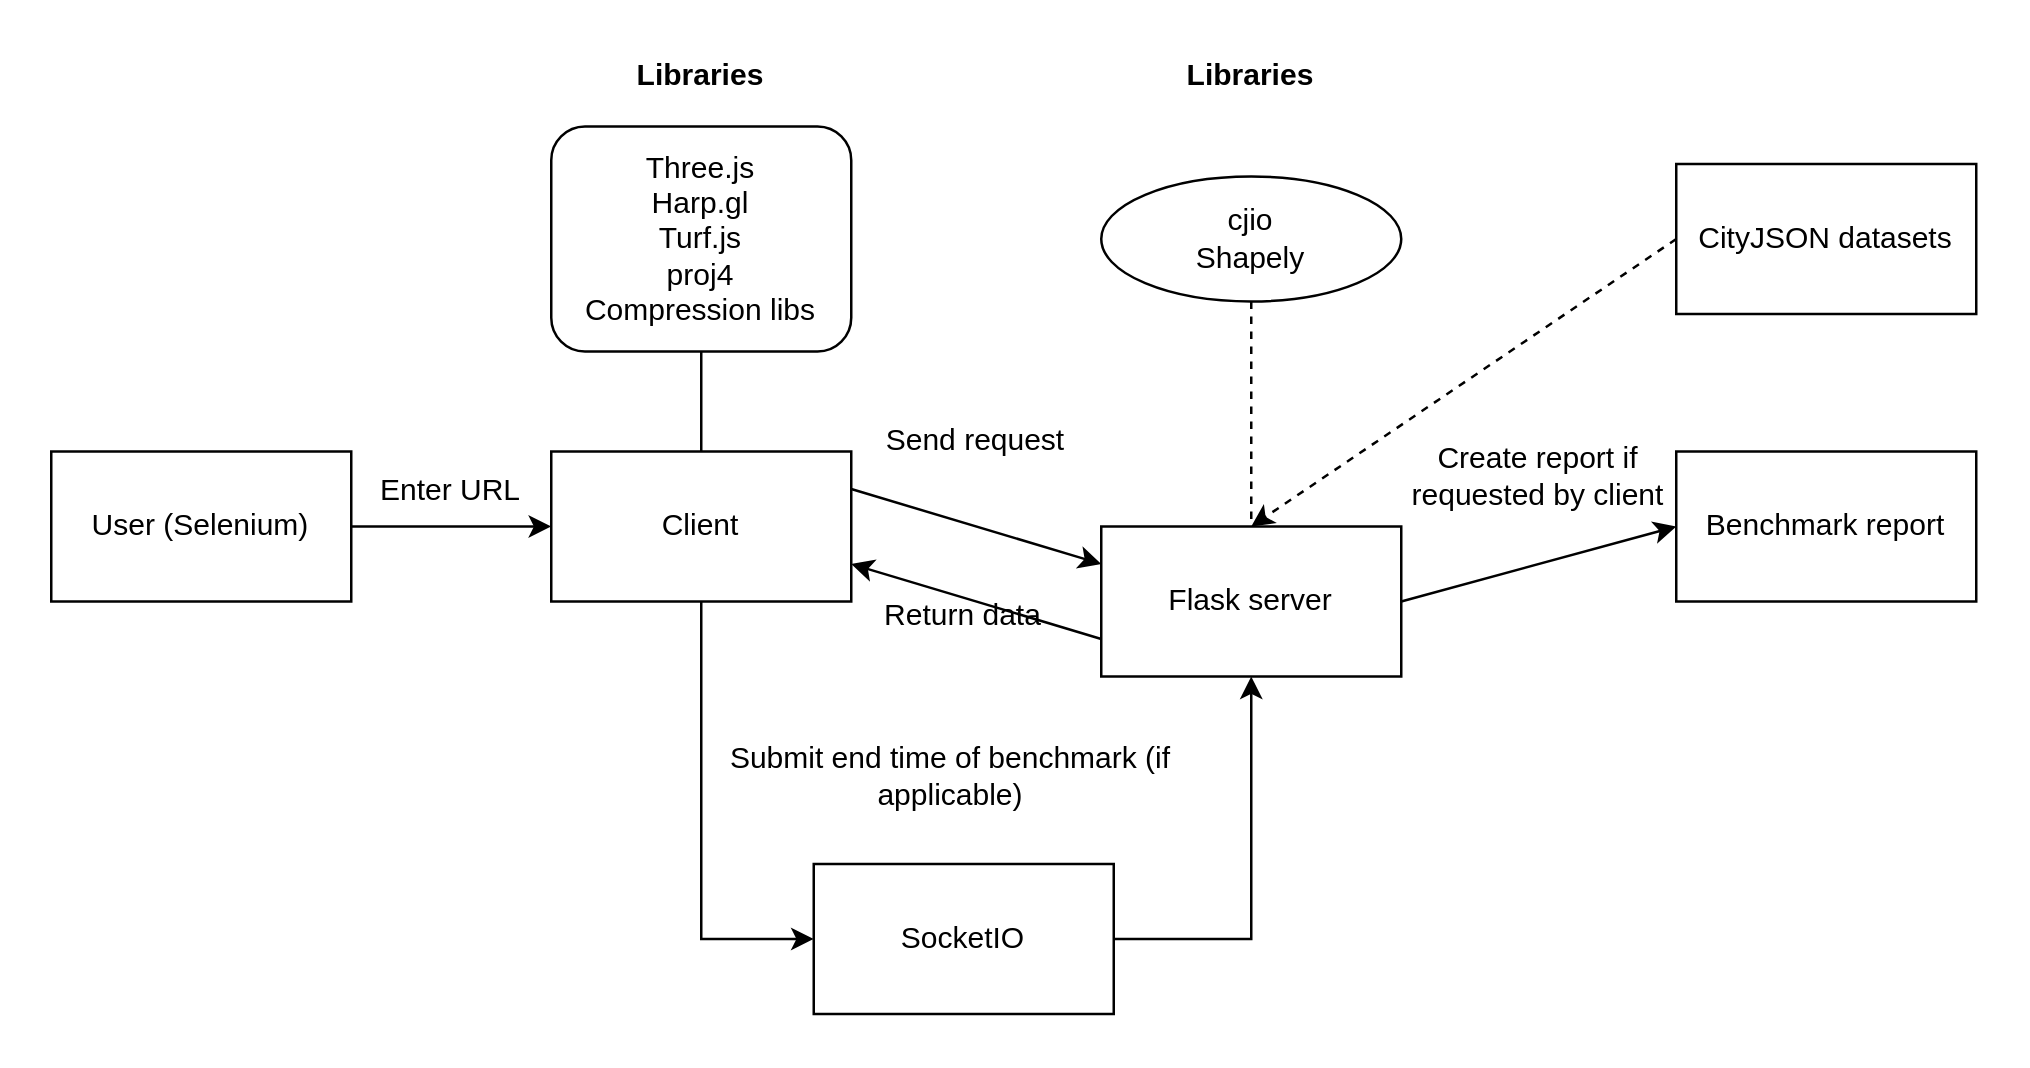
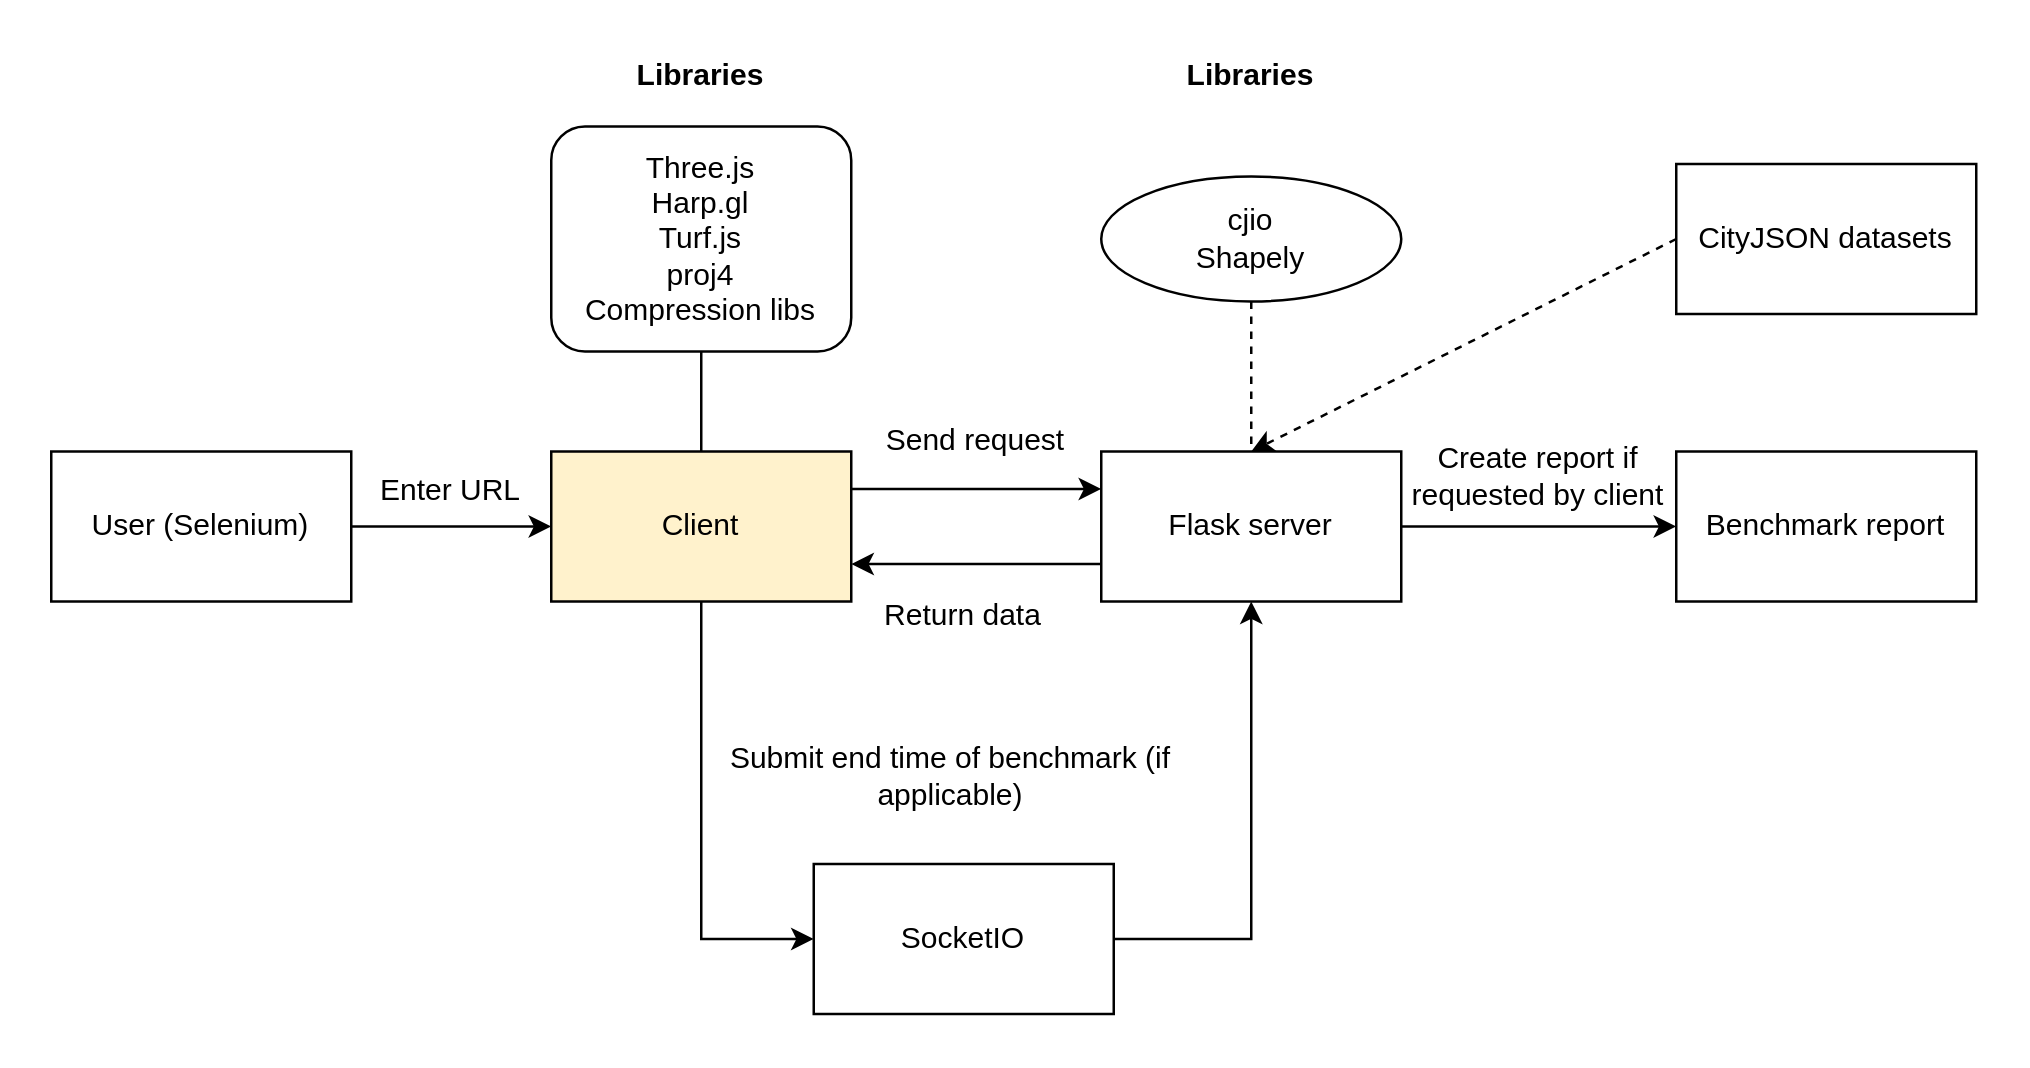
(701, 526) -> (701, 526)
(1251, 601) -> (1251, 526)
